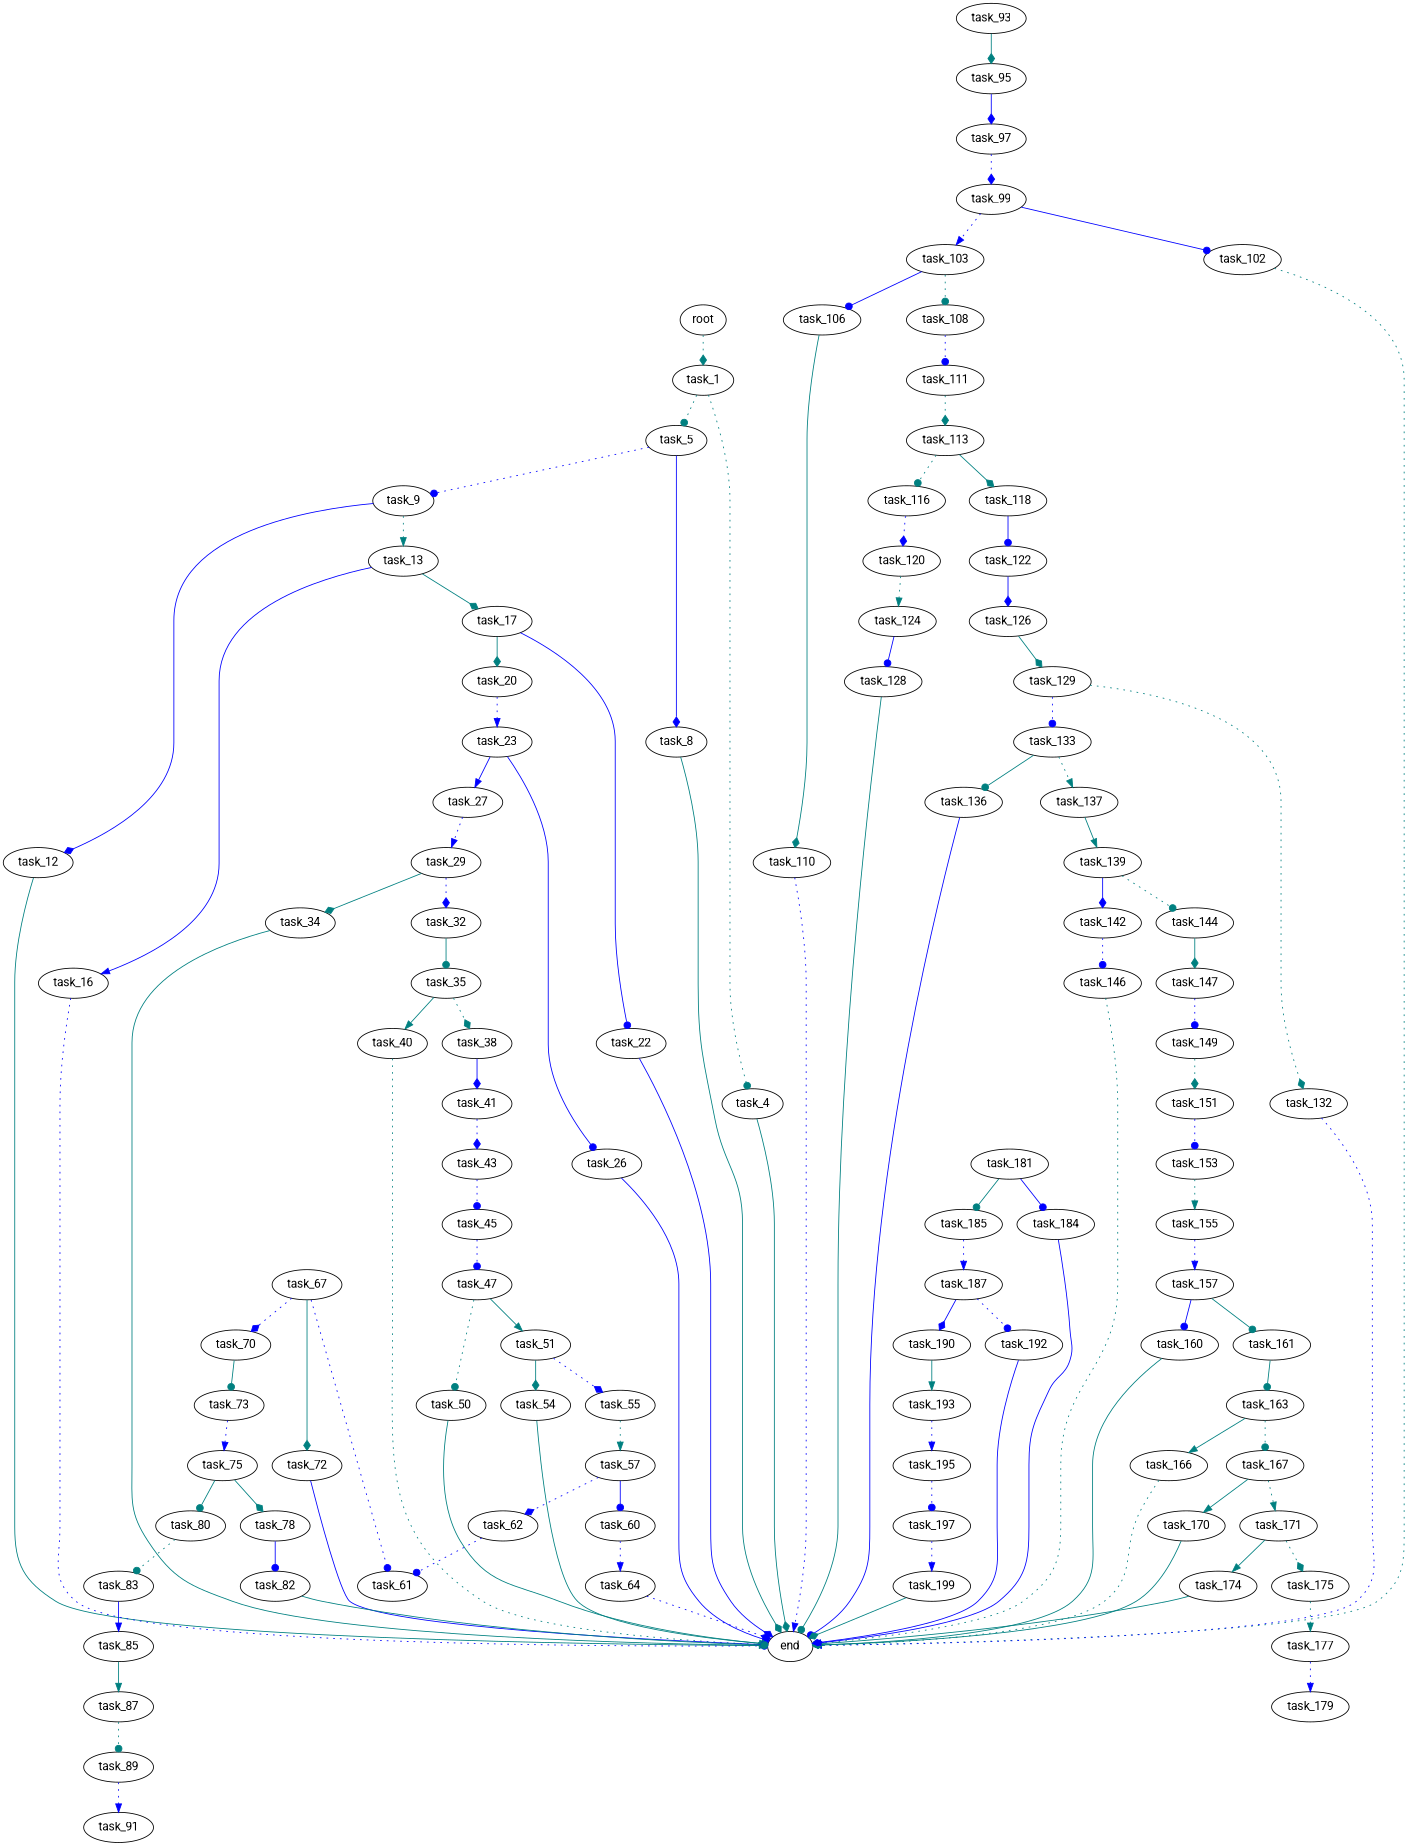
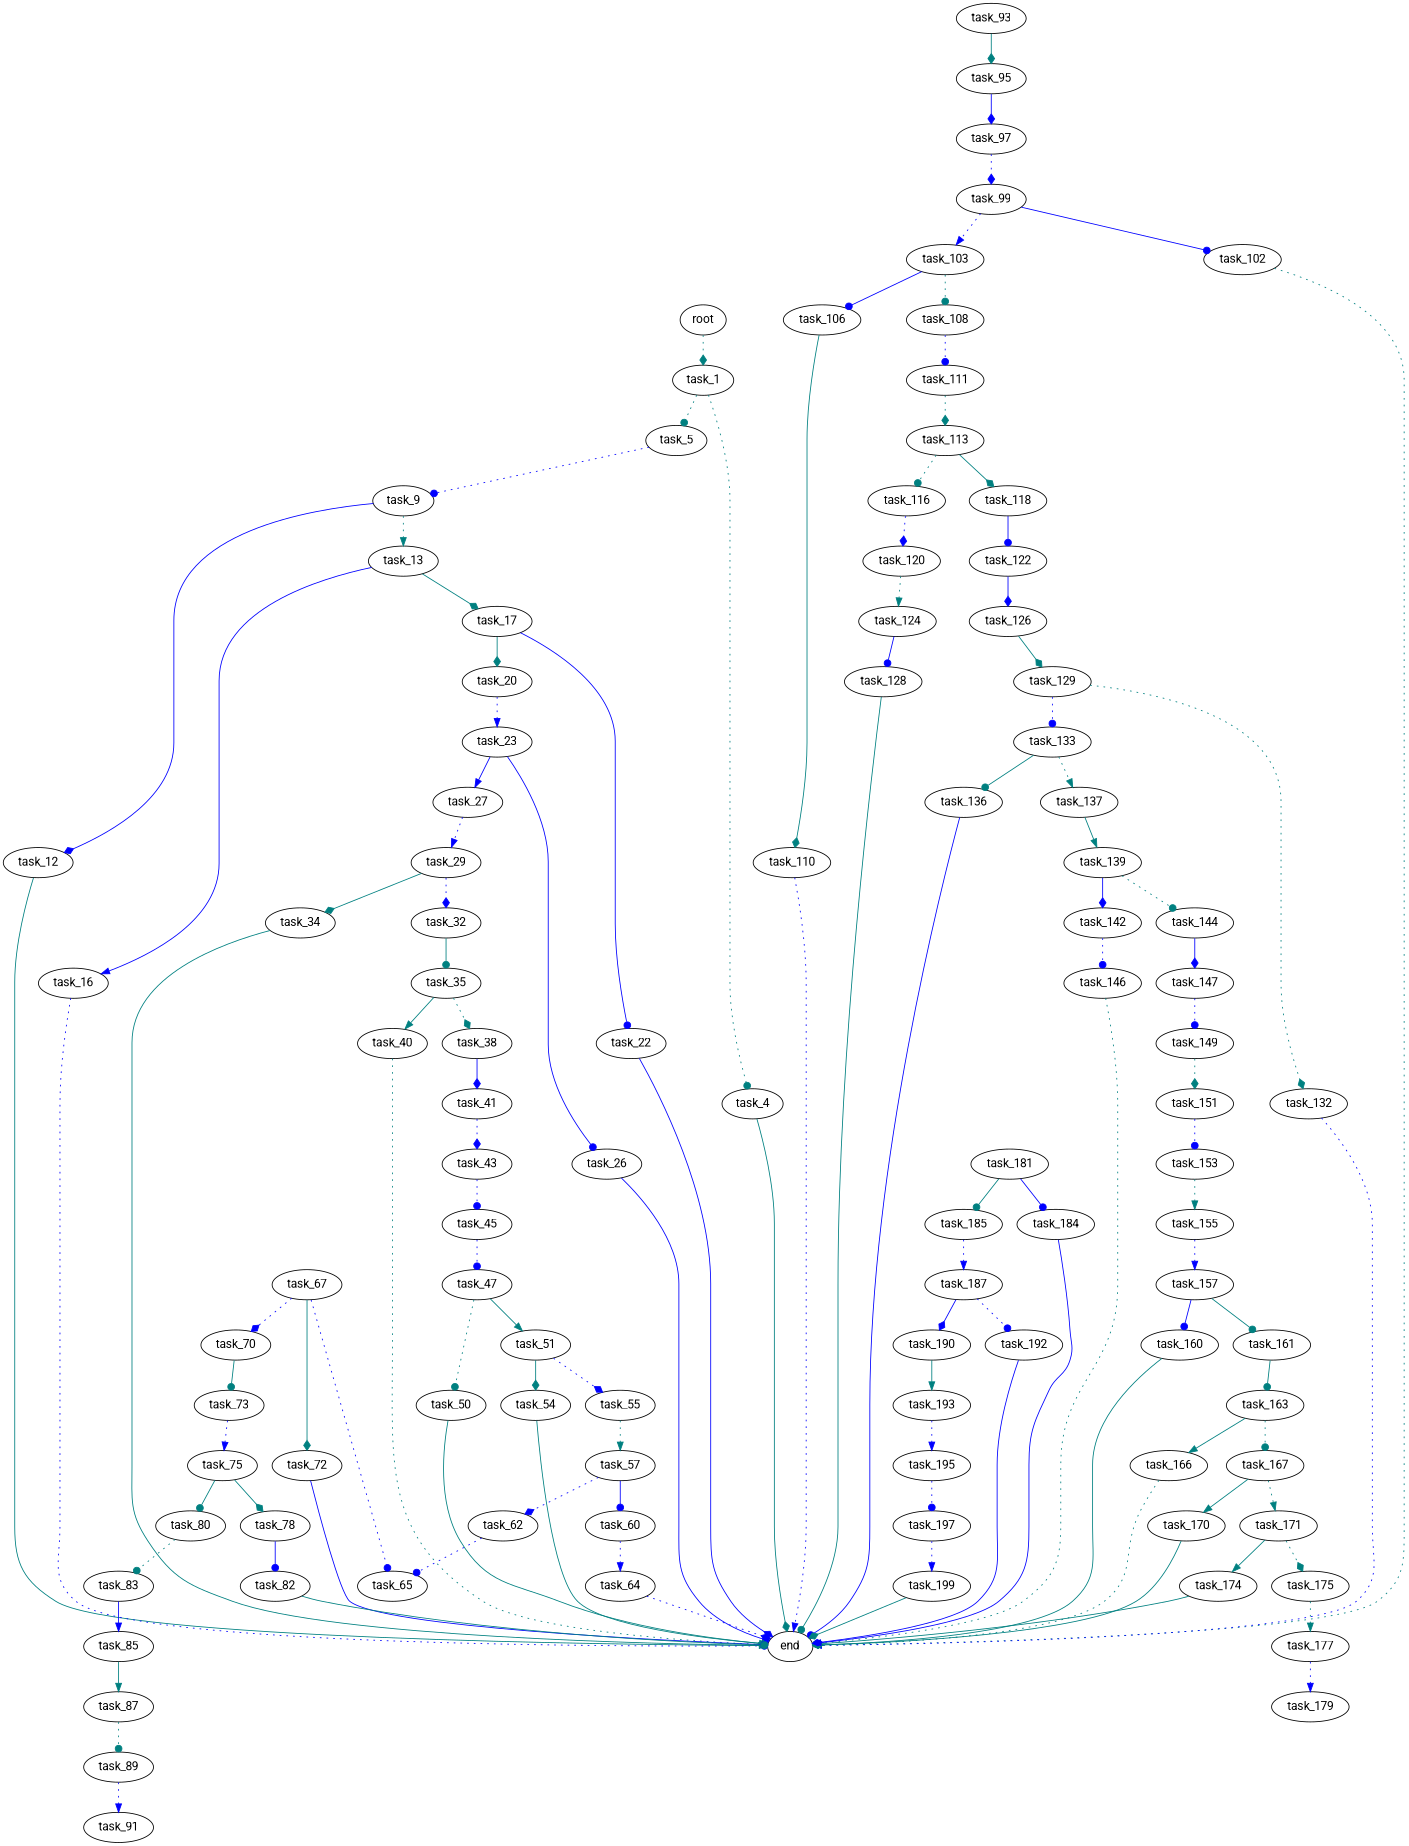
(676, 742) -> none
(1195, 948) -> (1195, 948)
(392, 1586) -> (392, 1586)
